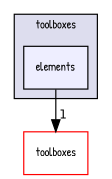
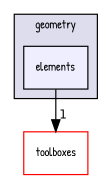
(56, 26) -> (56, 26)
